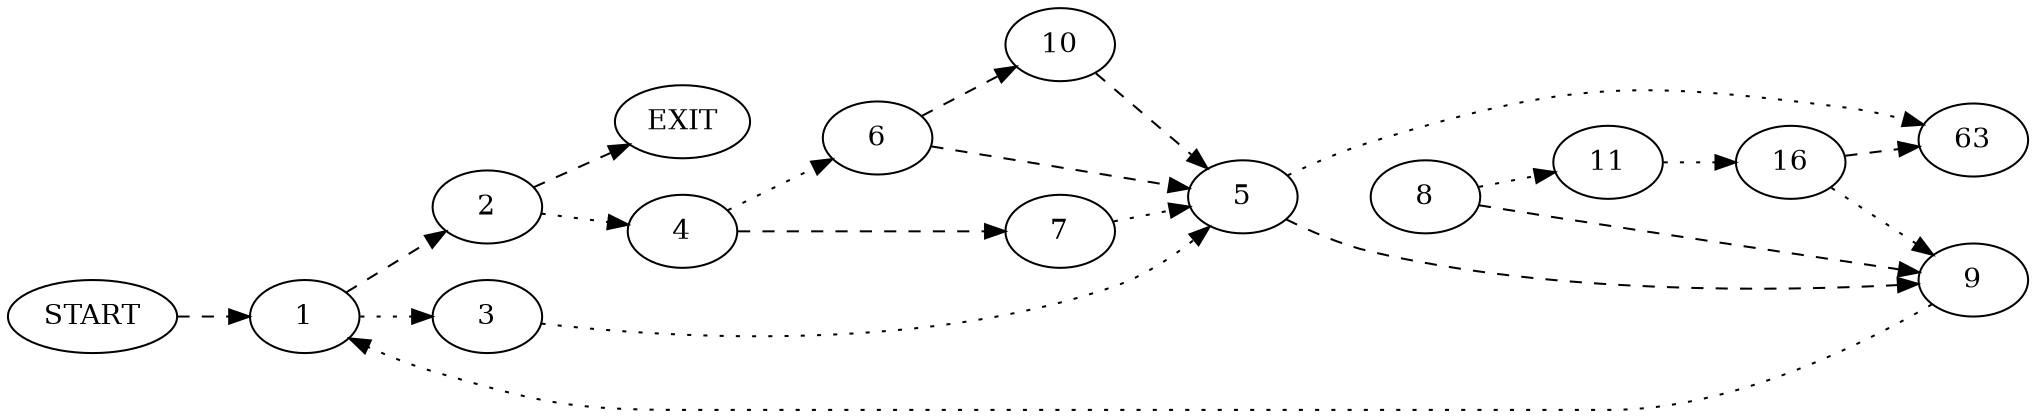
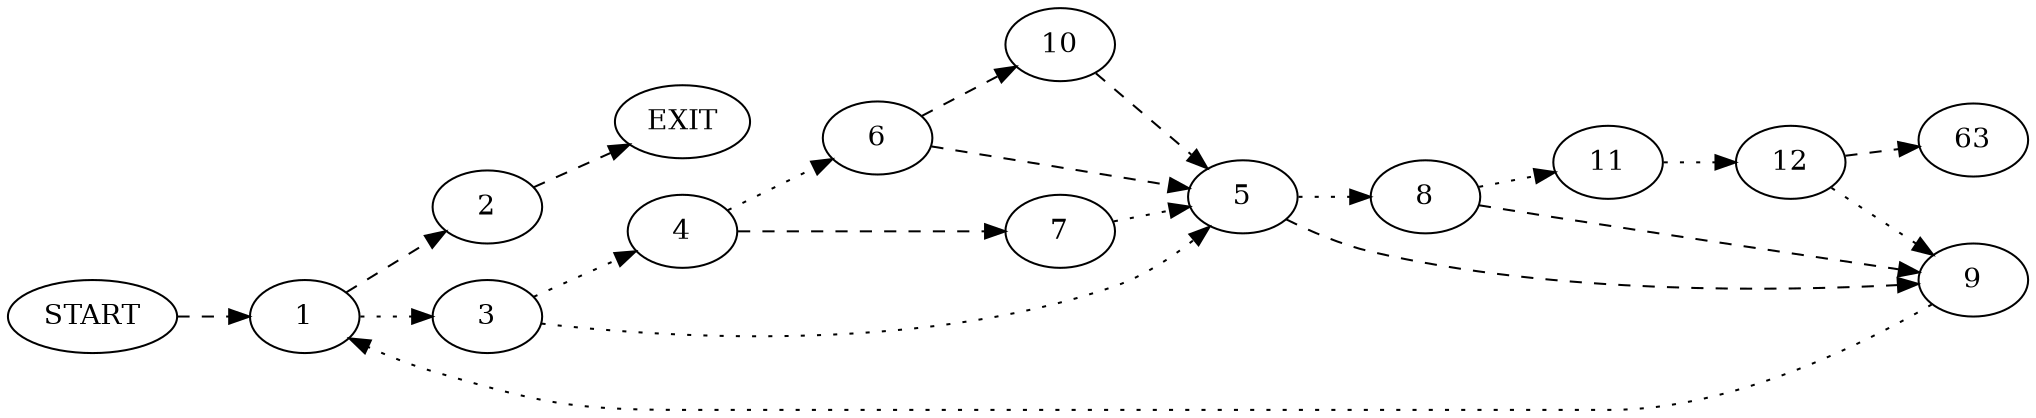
(1590, 93) -> (1324, 197)
(1791, 162) -> (1791, 162)
(575, 218) -> (575, 278)
